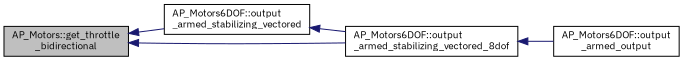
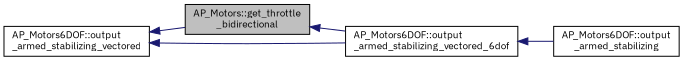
(151, 30) -> (172, 29)
(432, 41) -> (432, 41)
(616, 41) -> (616, 41)
